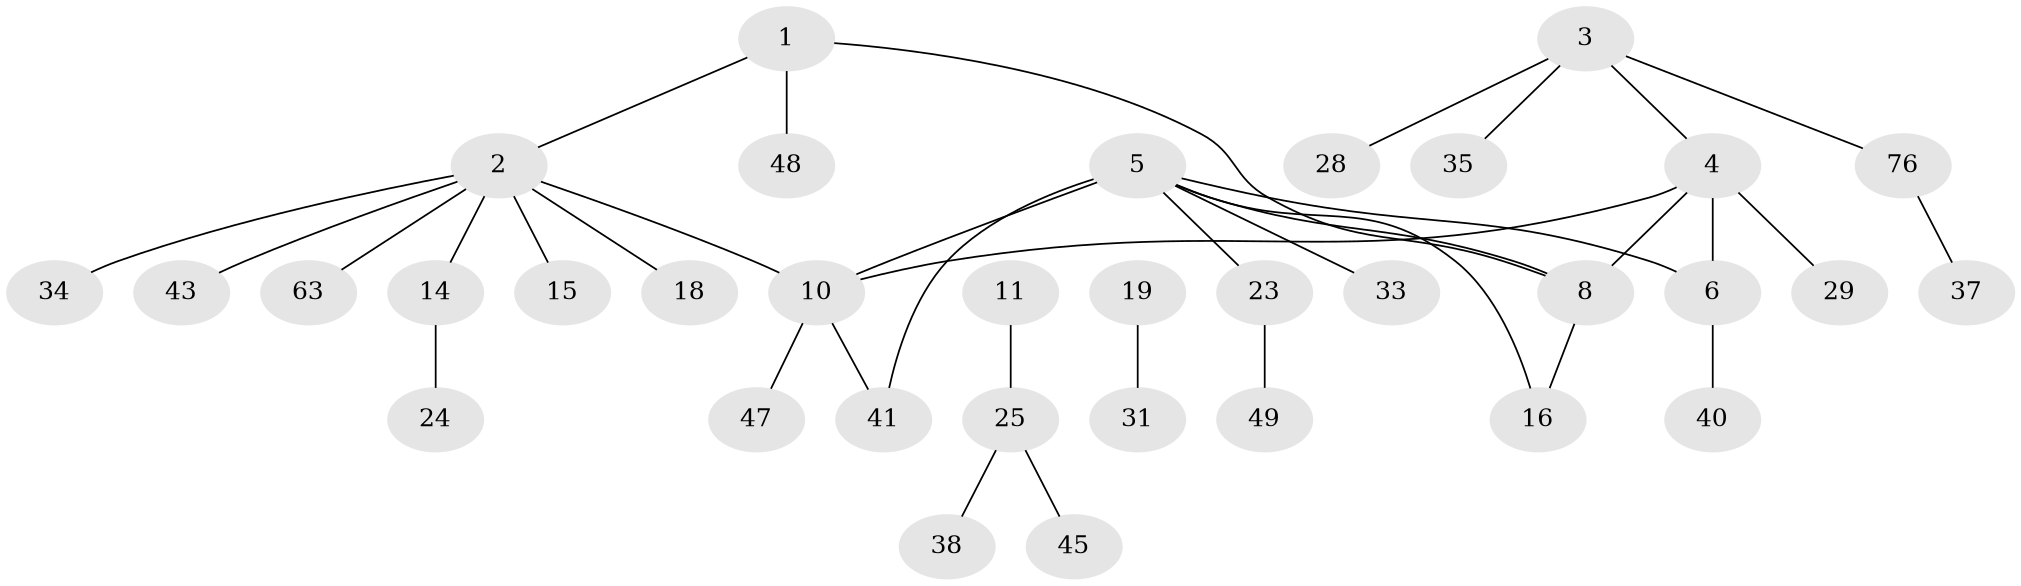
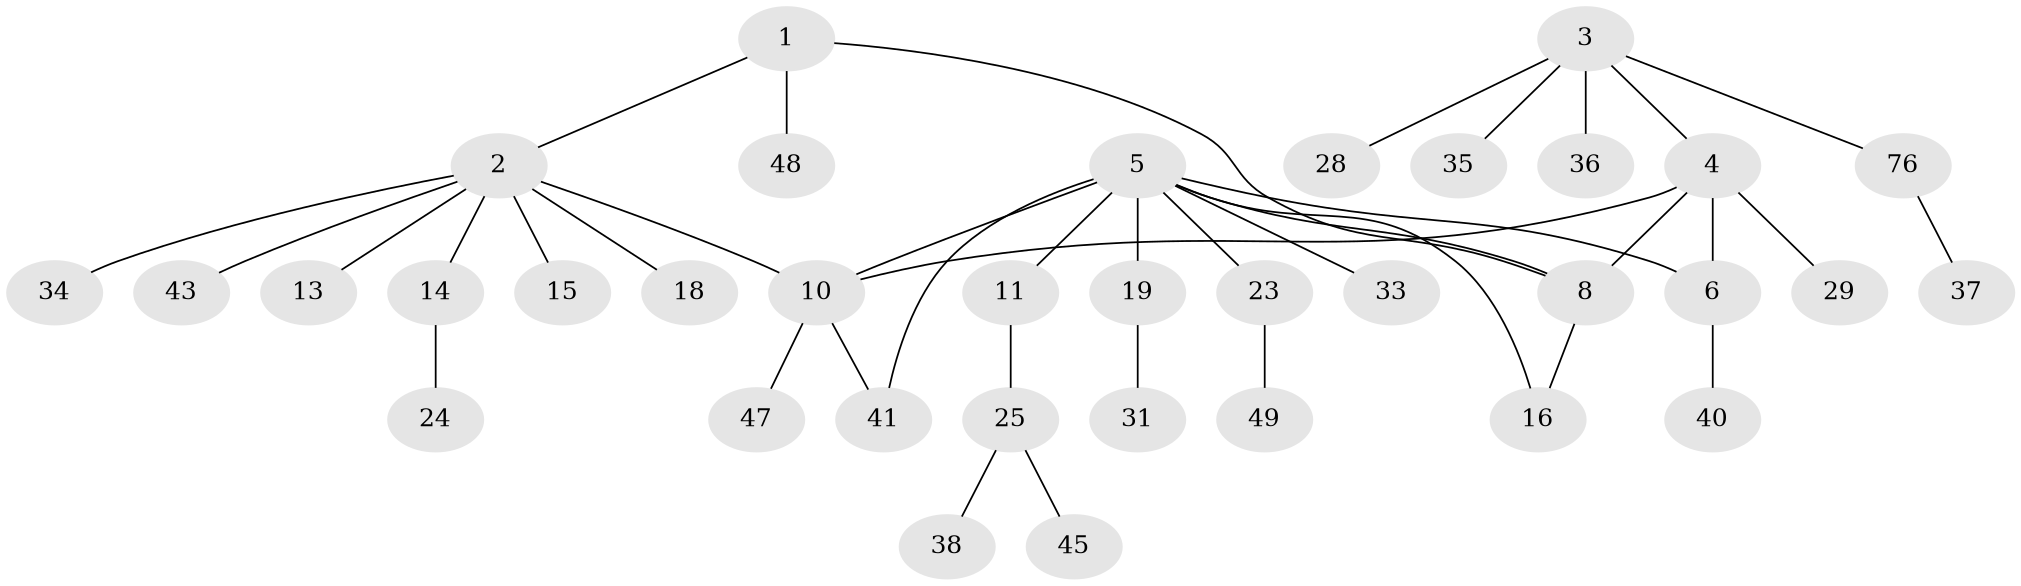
none -> (1586, 166)
none -> (1074, 229)
none -> (1138, 229)
(309, 293) -> (309, 293)
